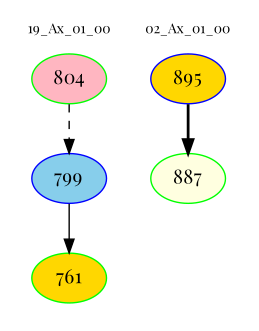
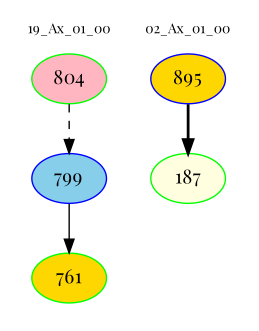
(188, 178) -> (188, 178)
